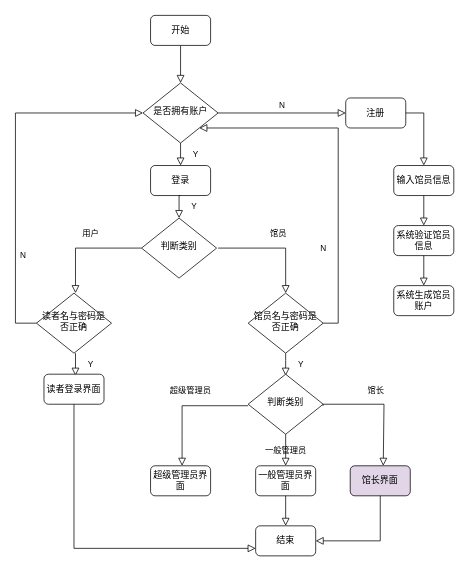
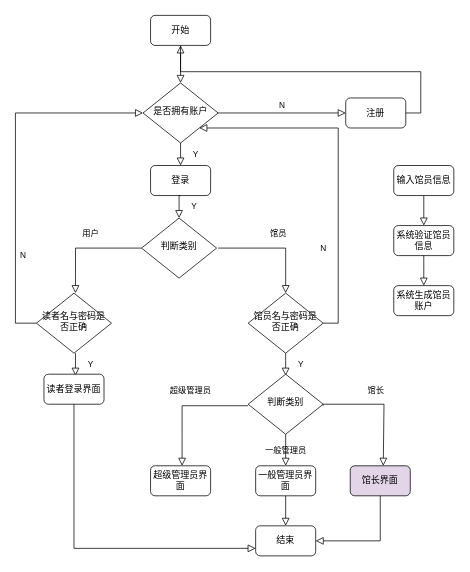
(423, 132) -> (323, 72)
